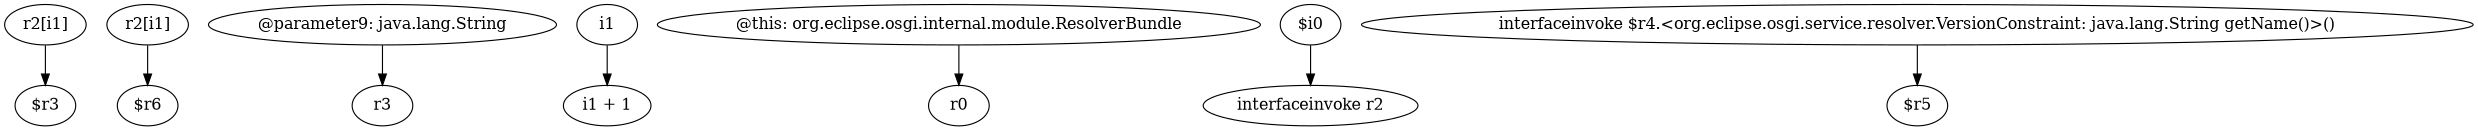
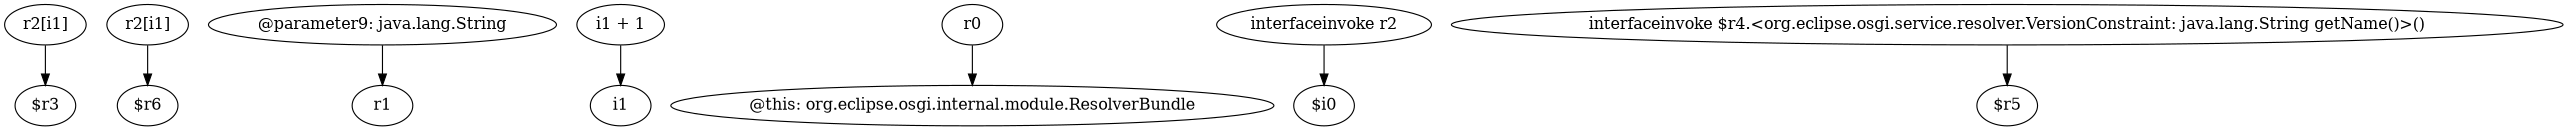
(607, 60) -> (621, 60)
(959, 60) -> (972, 60)
(1311, 60) -> (1324, 60)
(382, 106) -> (382, 106)
